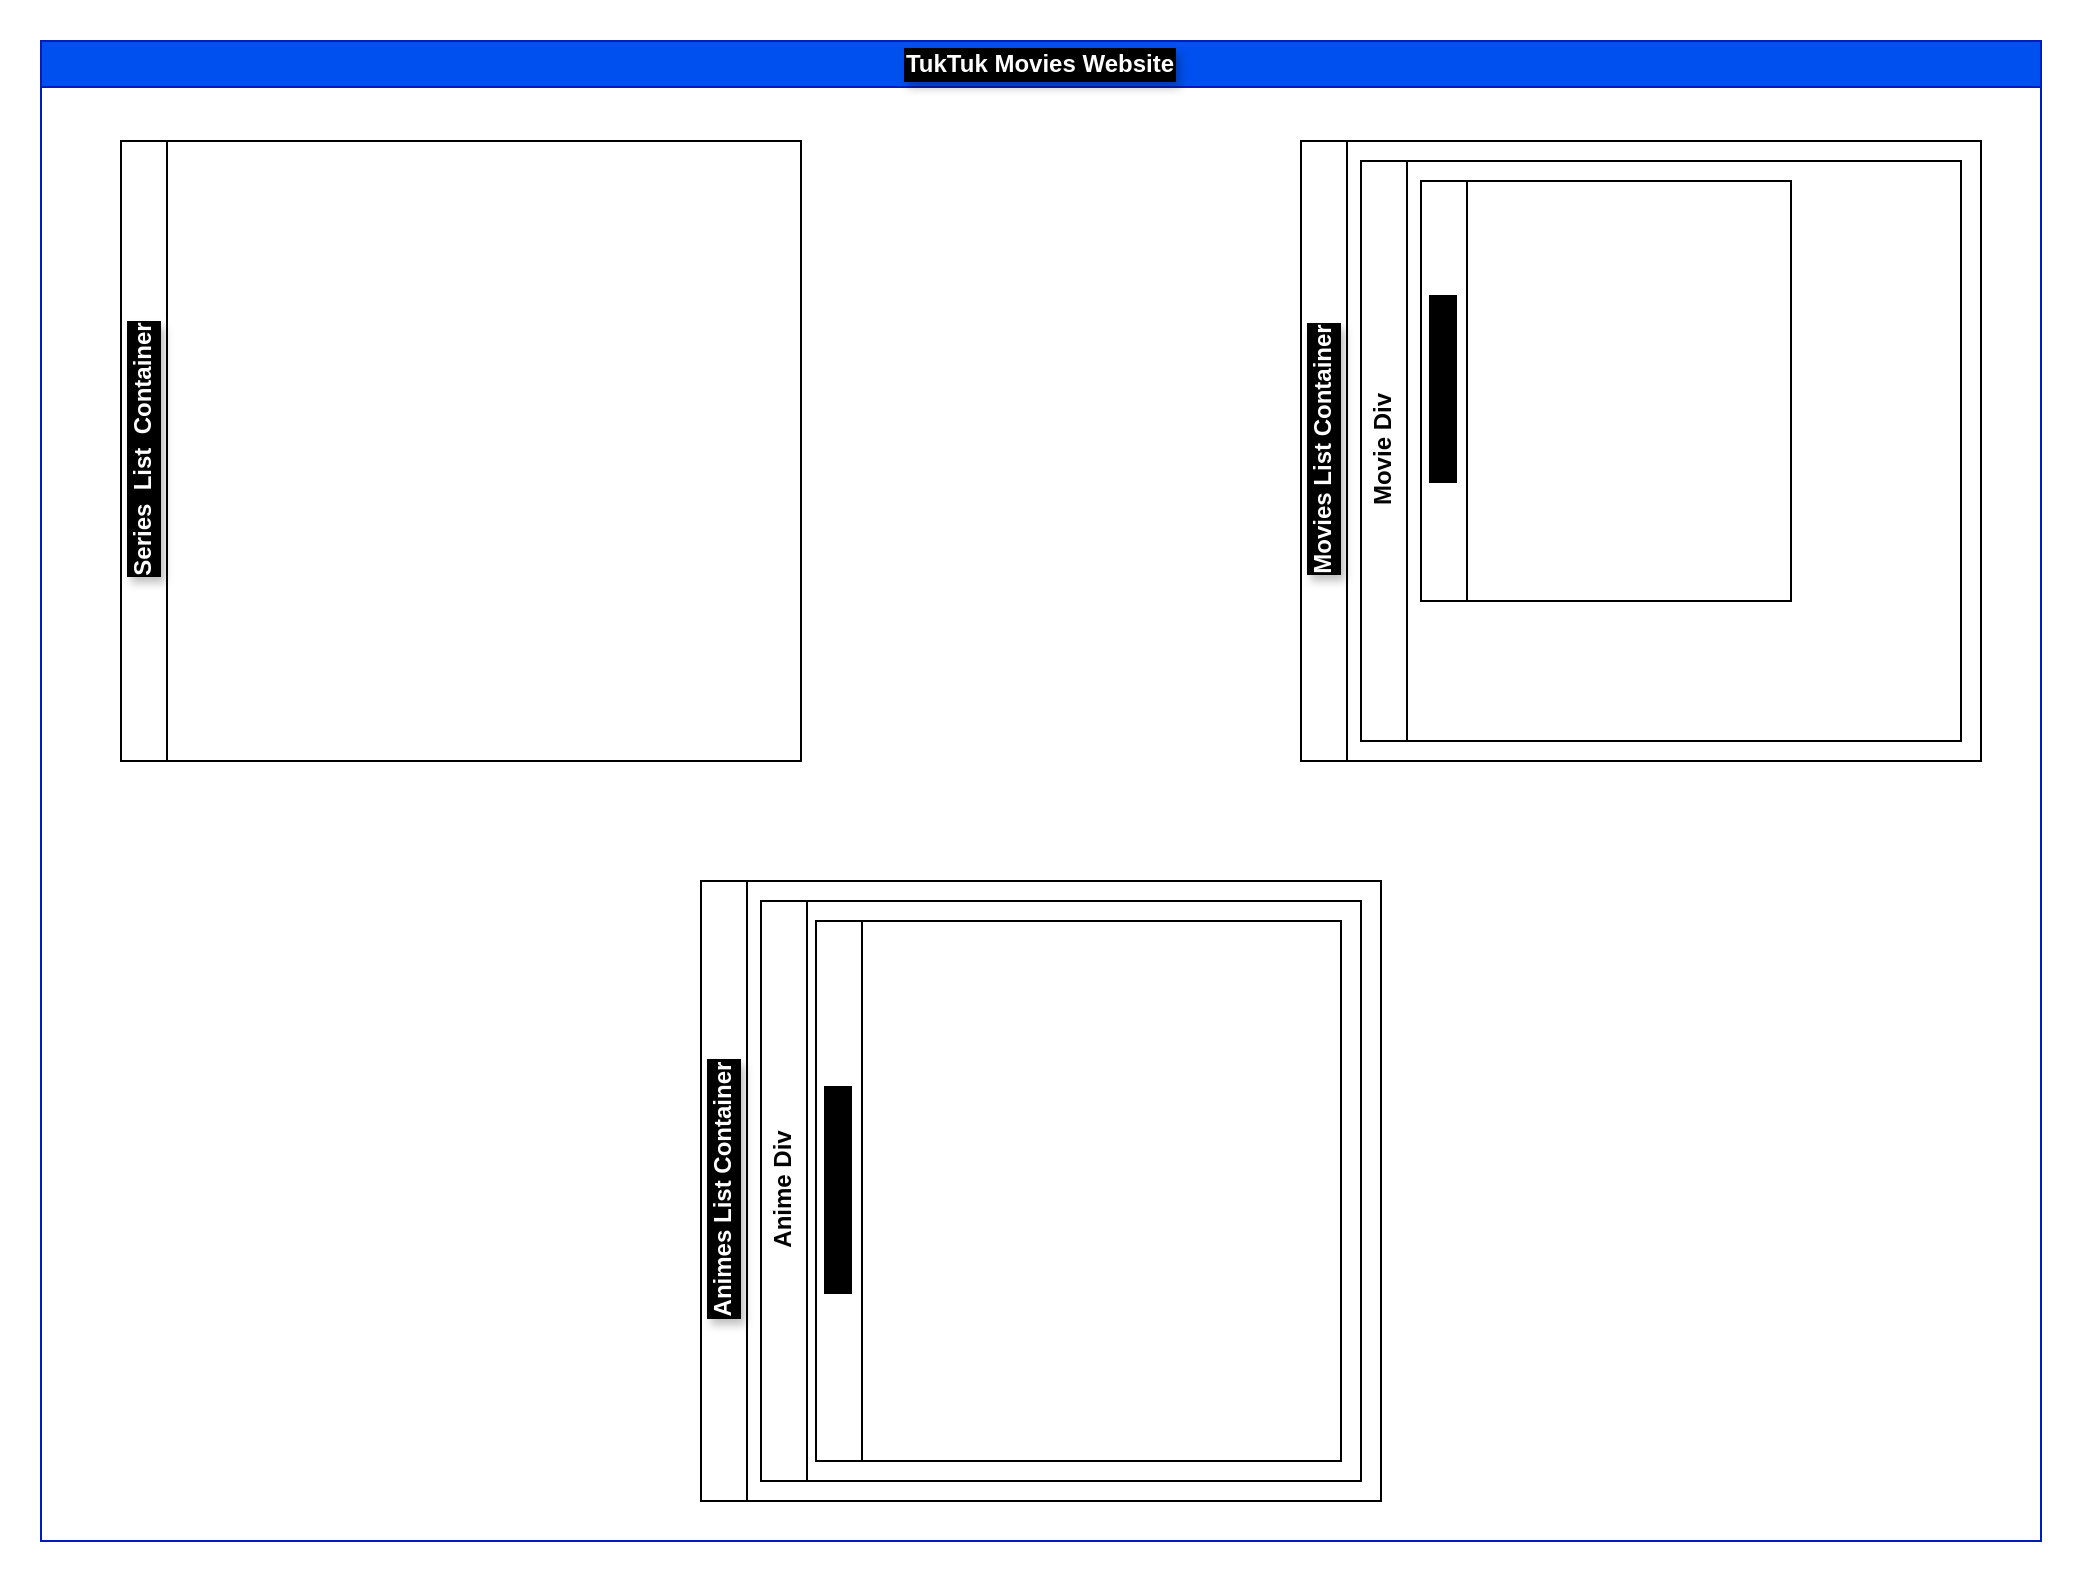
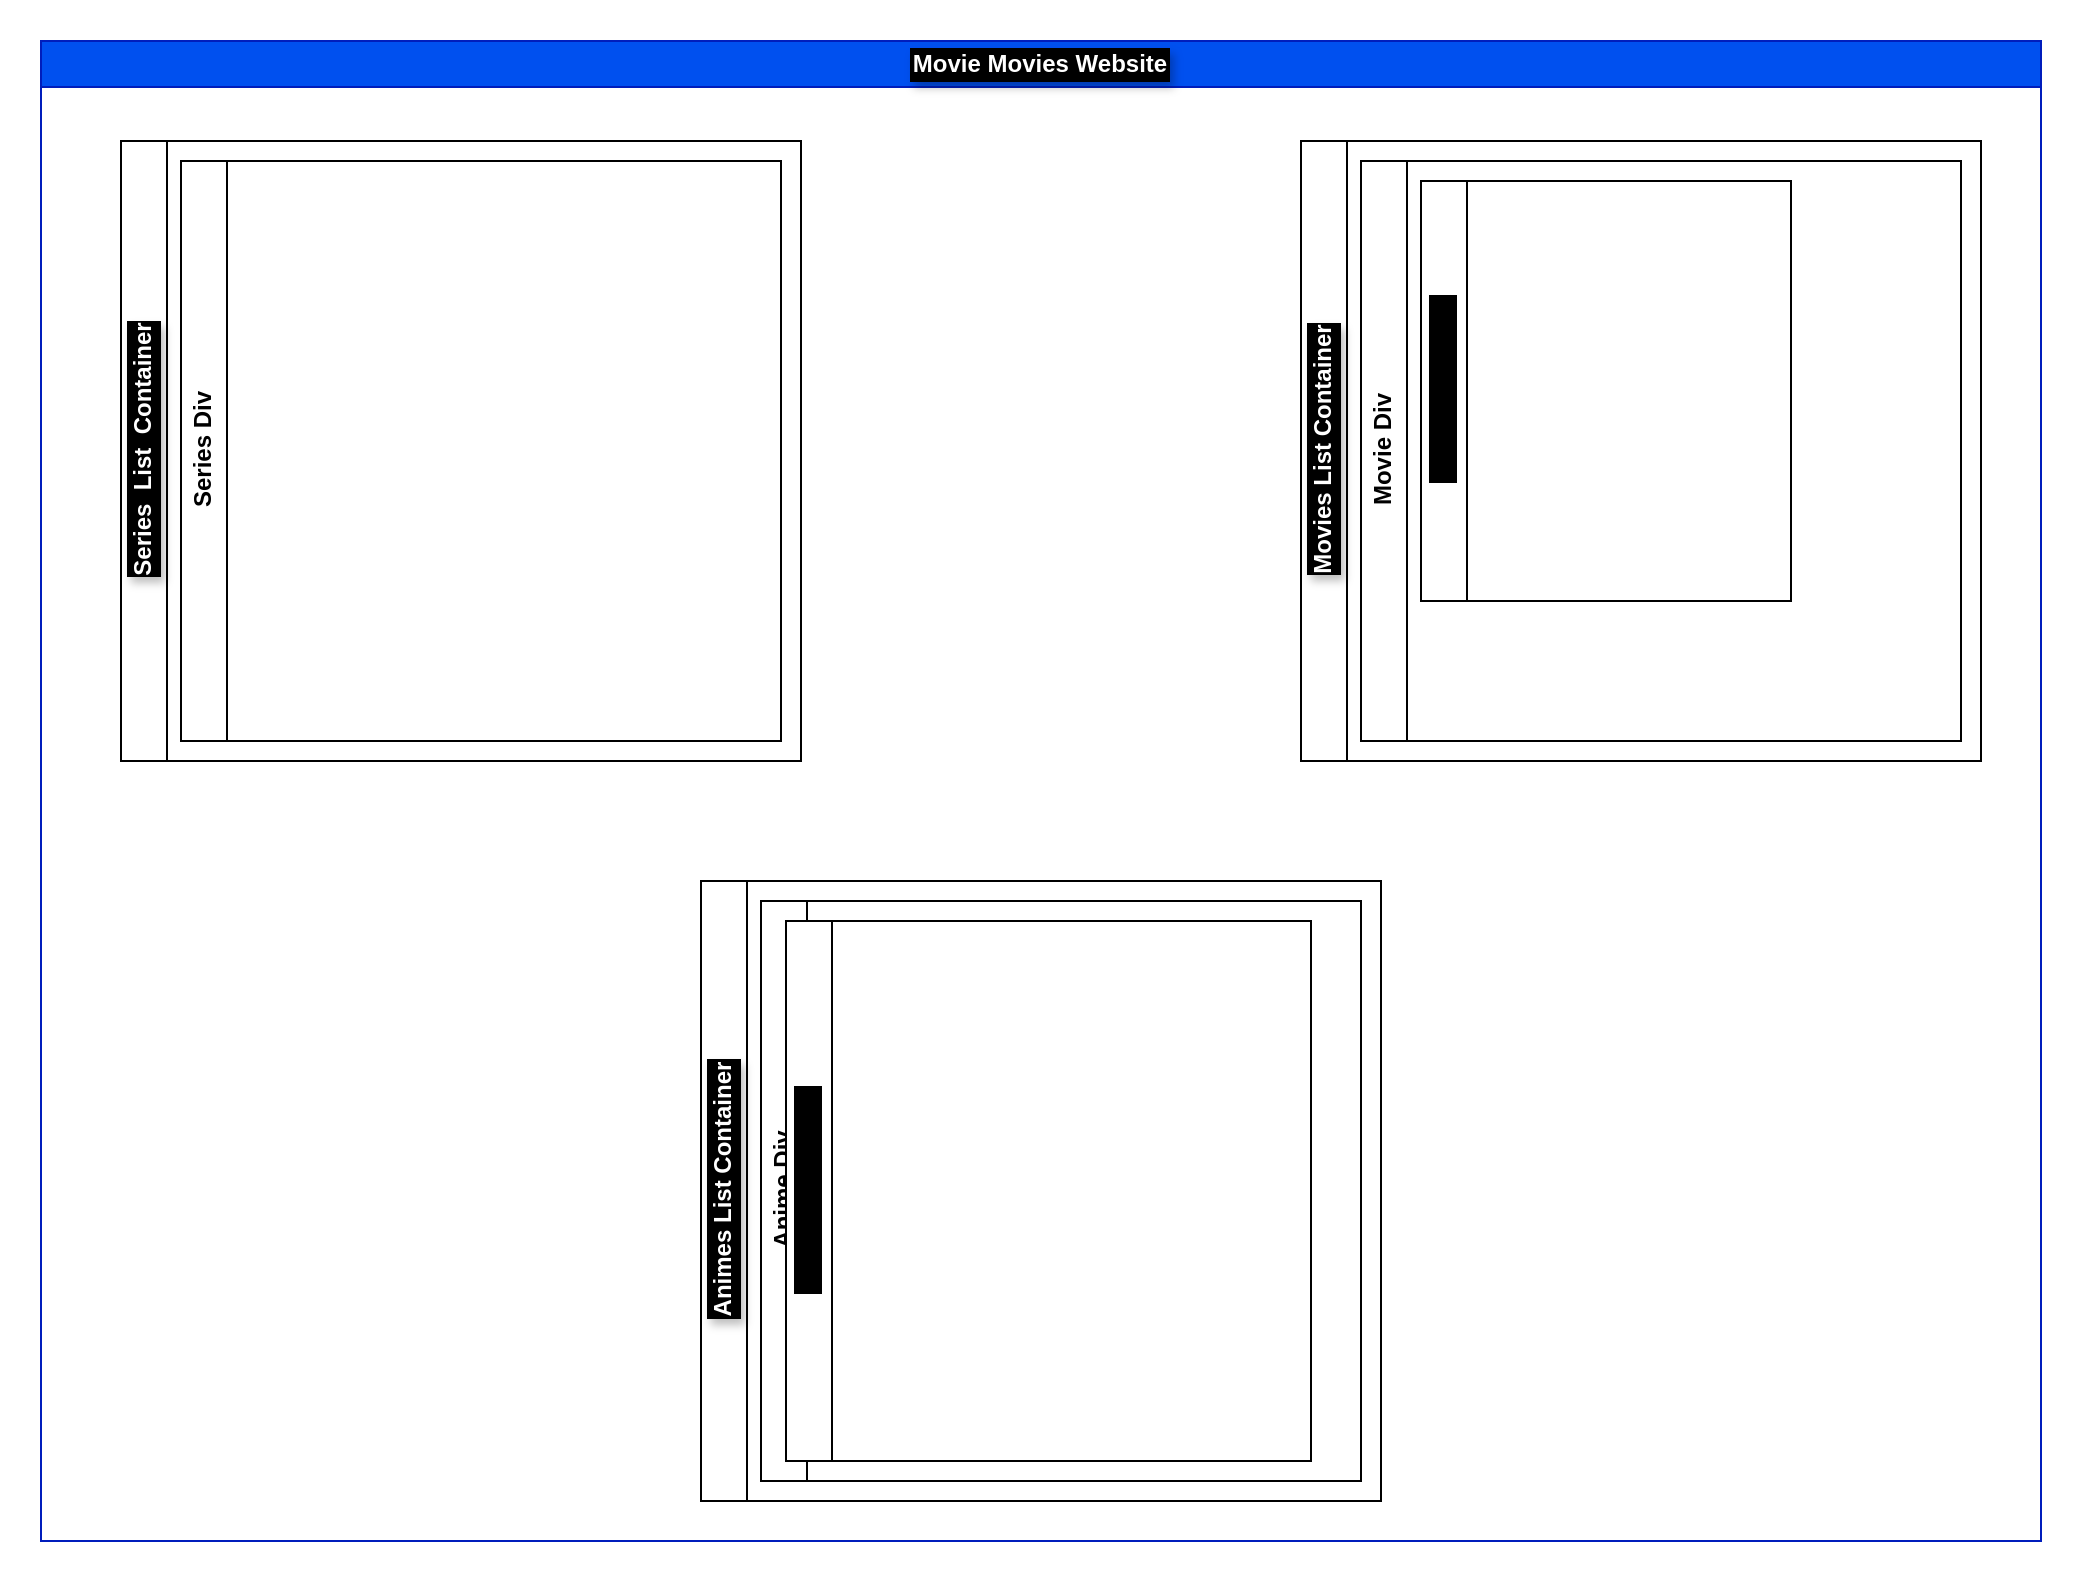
(1041, 65) -> (1041, 65)
none -> (481, 451)
(1079, 1191) -> (1049, 1191)
